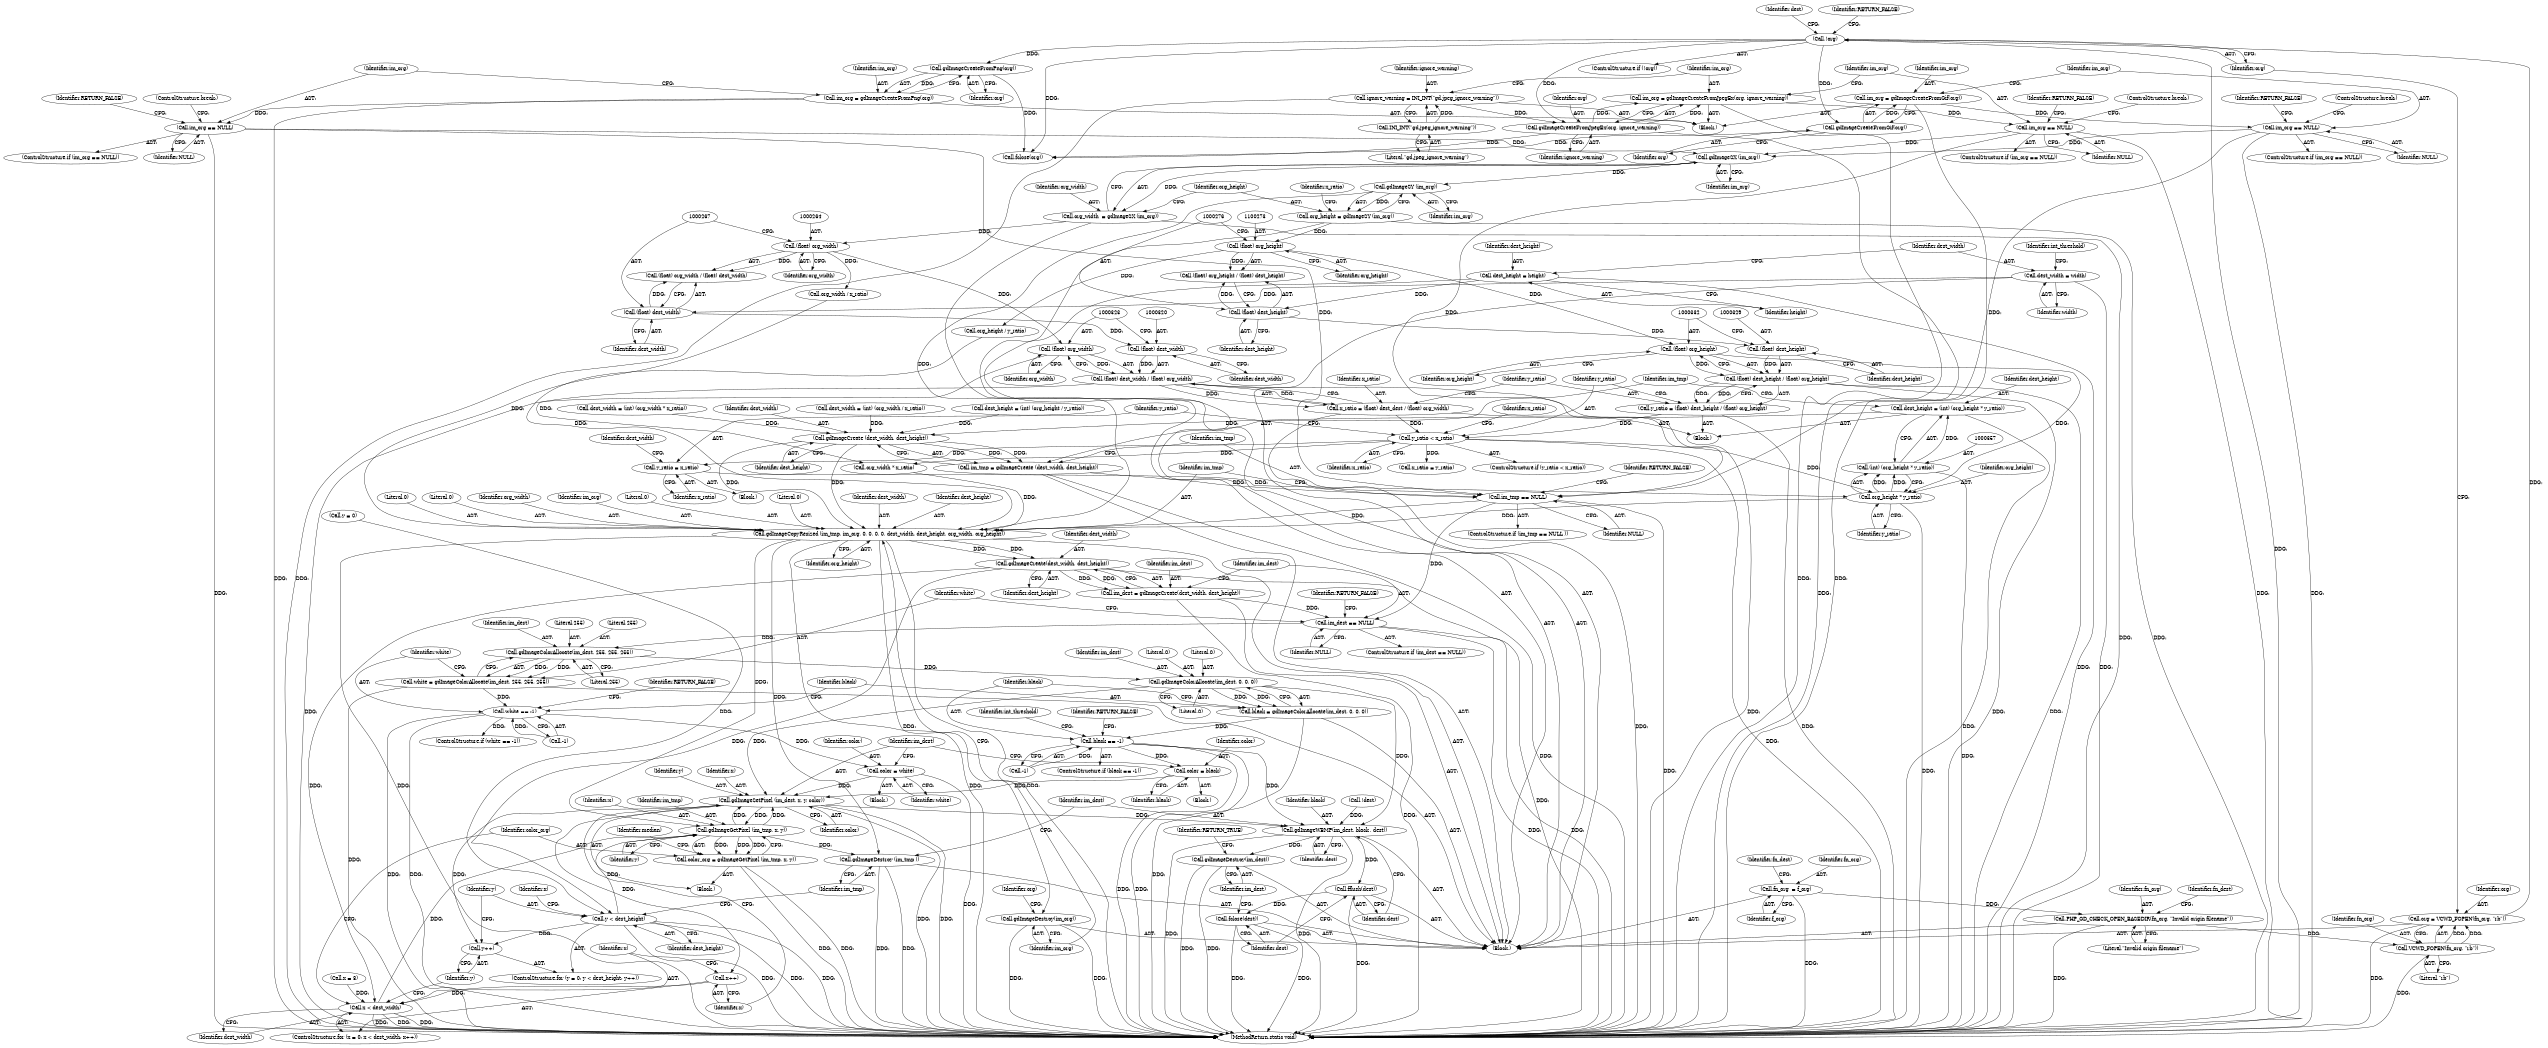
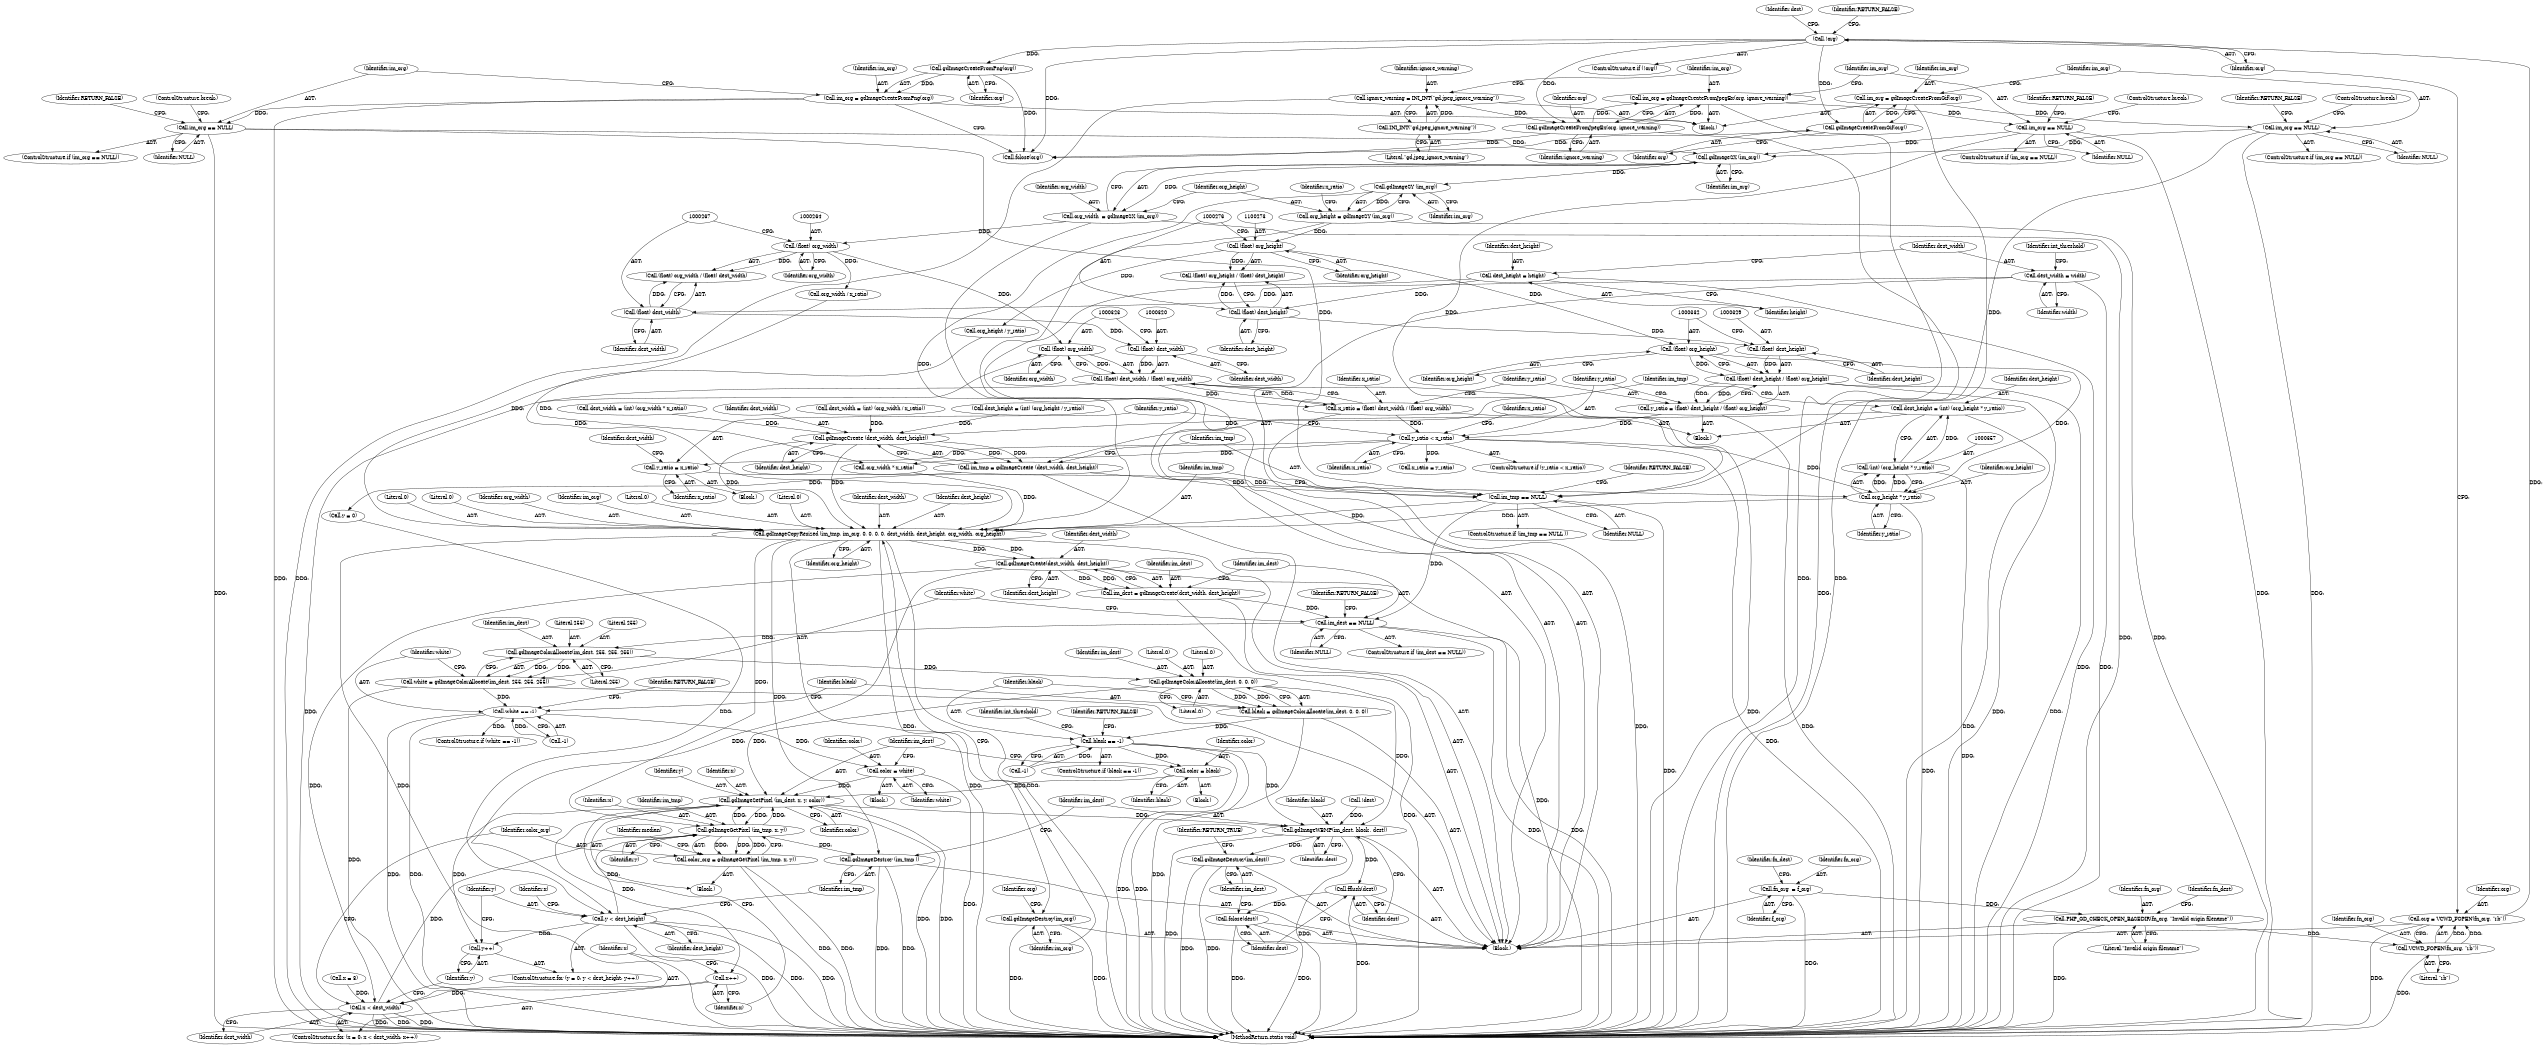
(935, 87) -> (953, 126)
(1388, 409) -> (1388, 409)
(1532, 723) -> (654, 486)
(2278, 848) -> none
